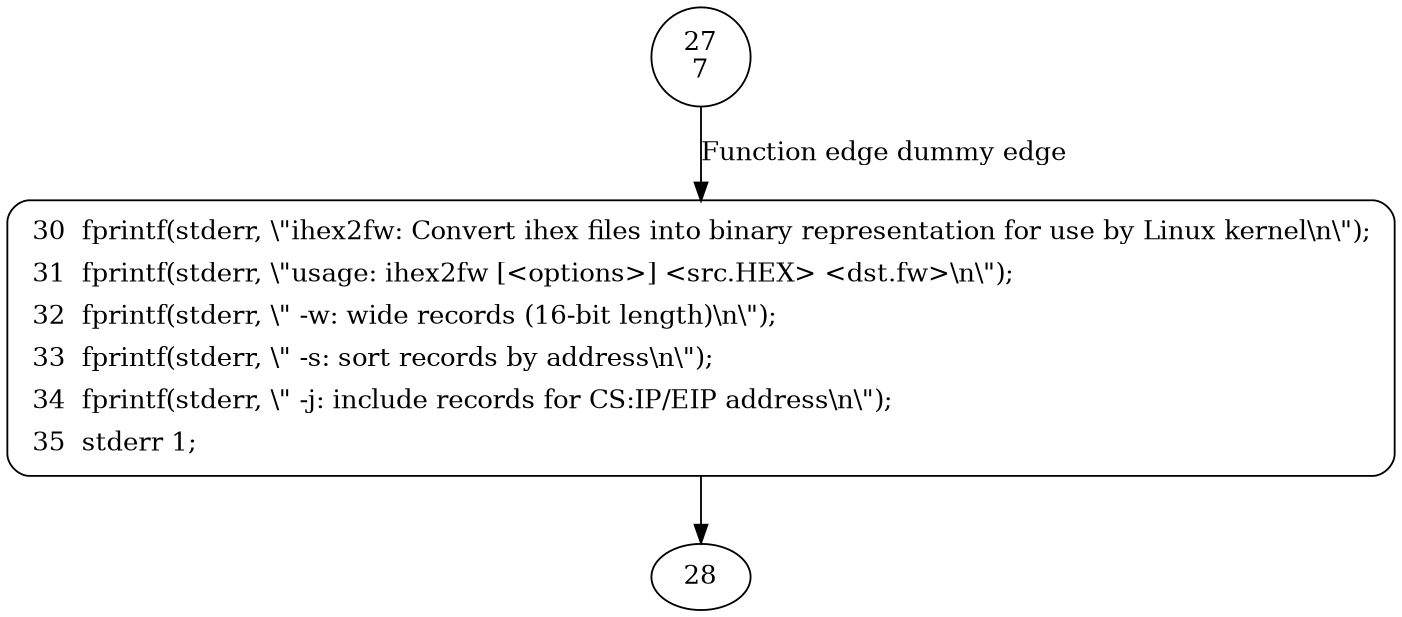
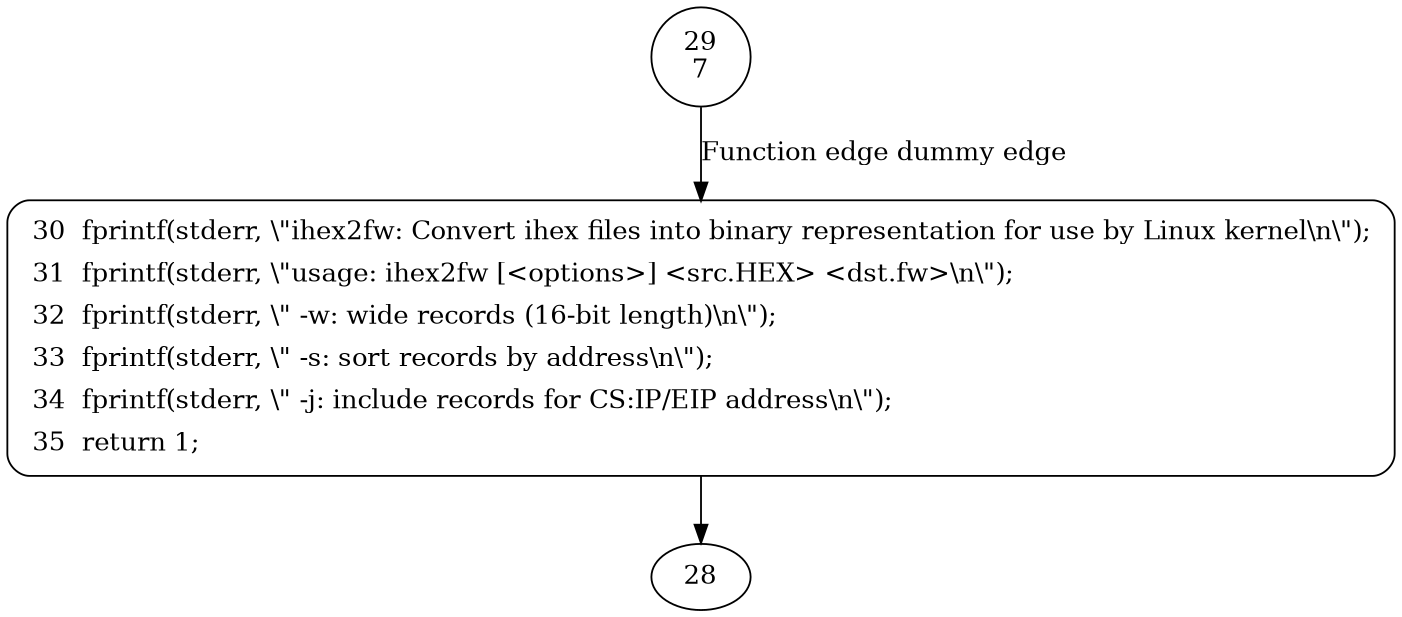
(701, 57) -> (701, 57)
(140, 443) -> (141, 443)
